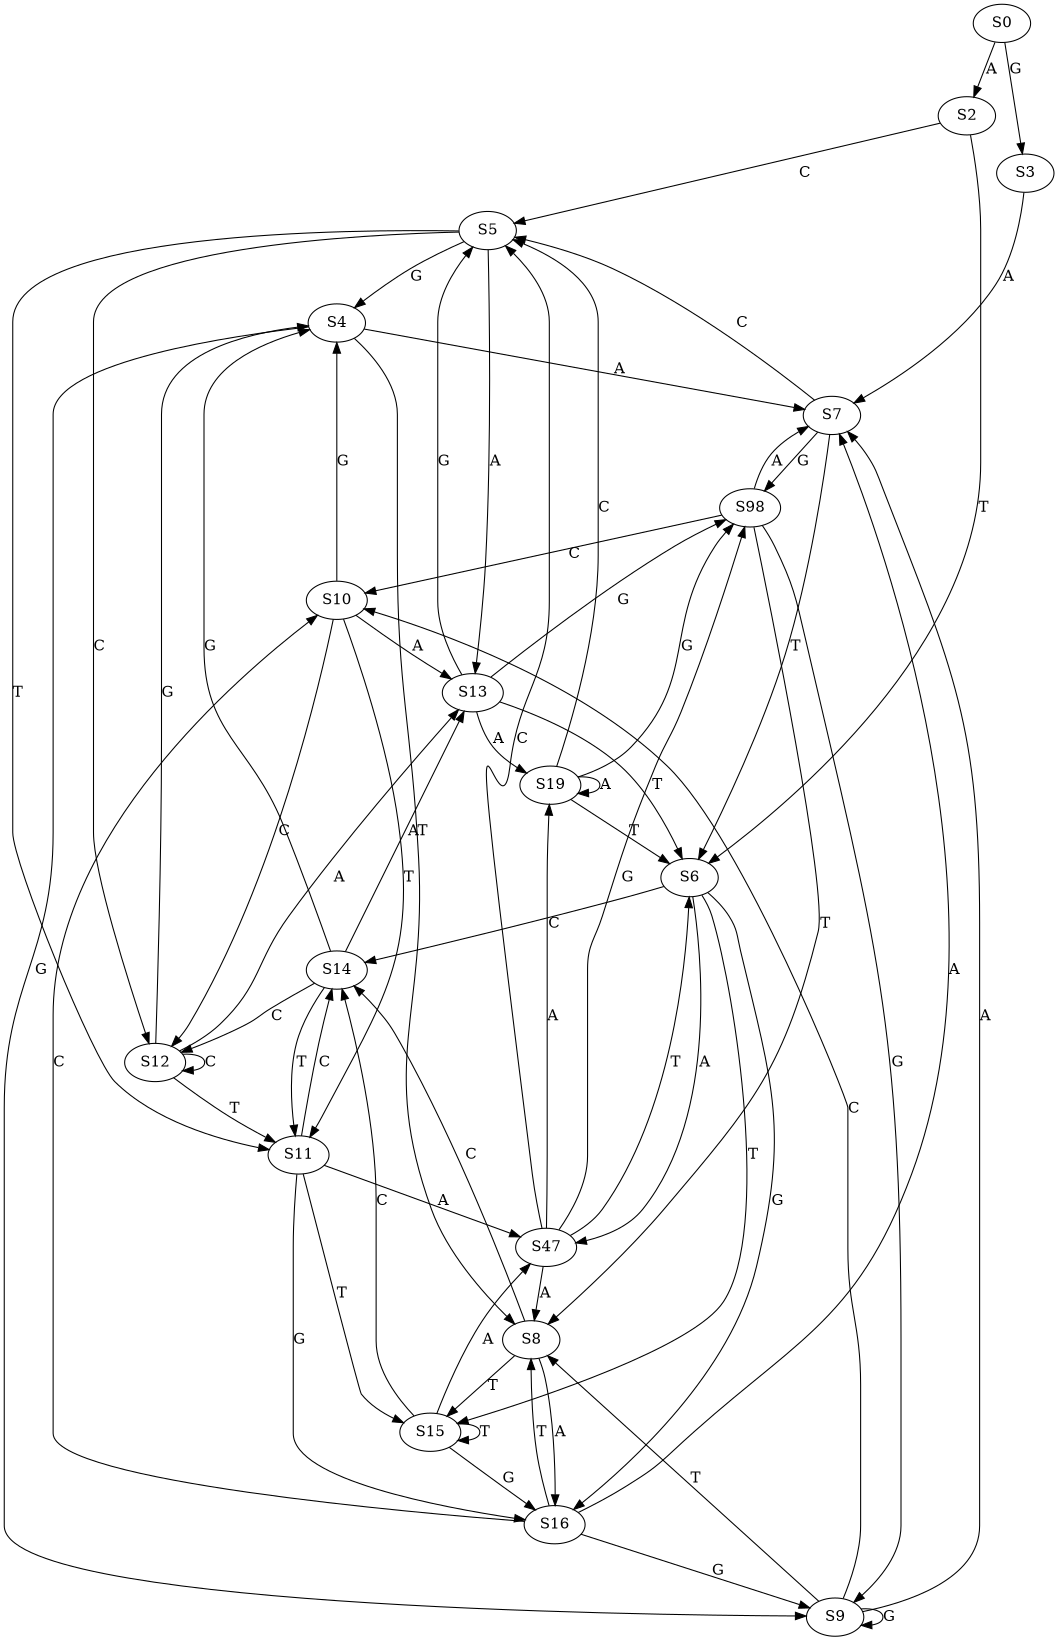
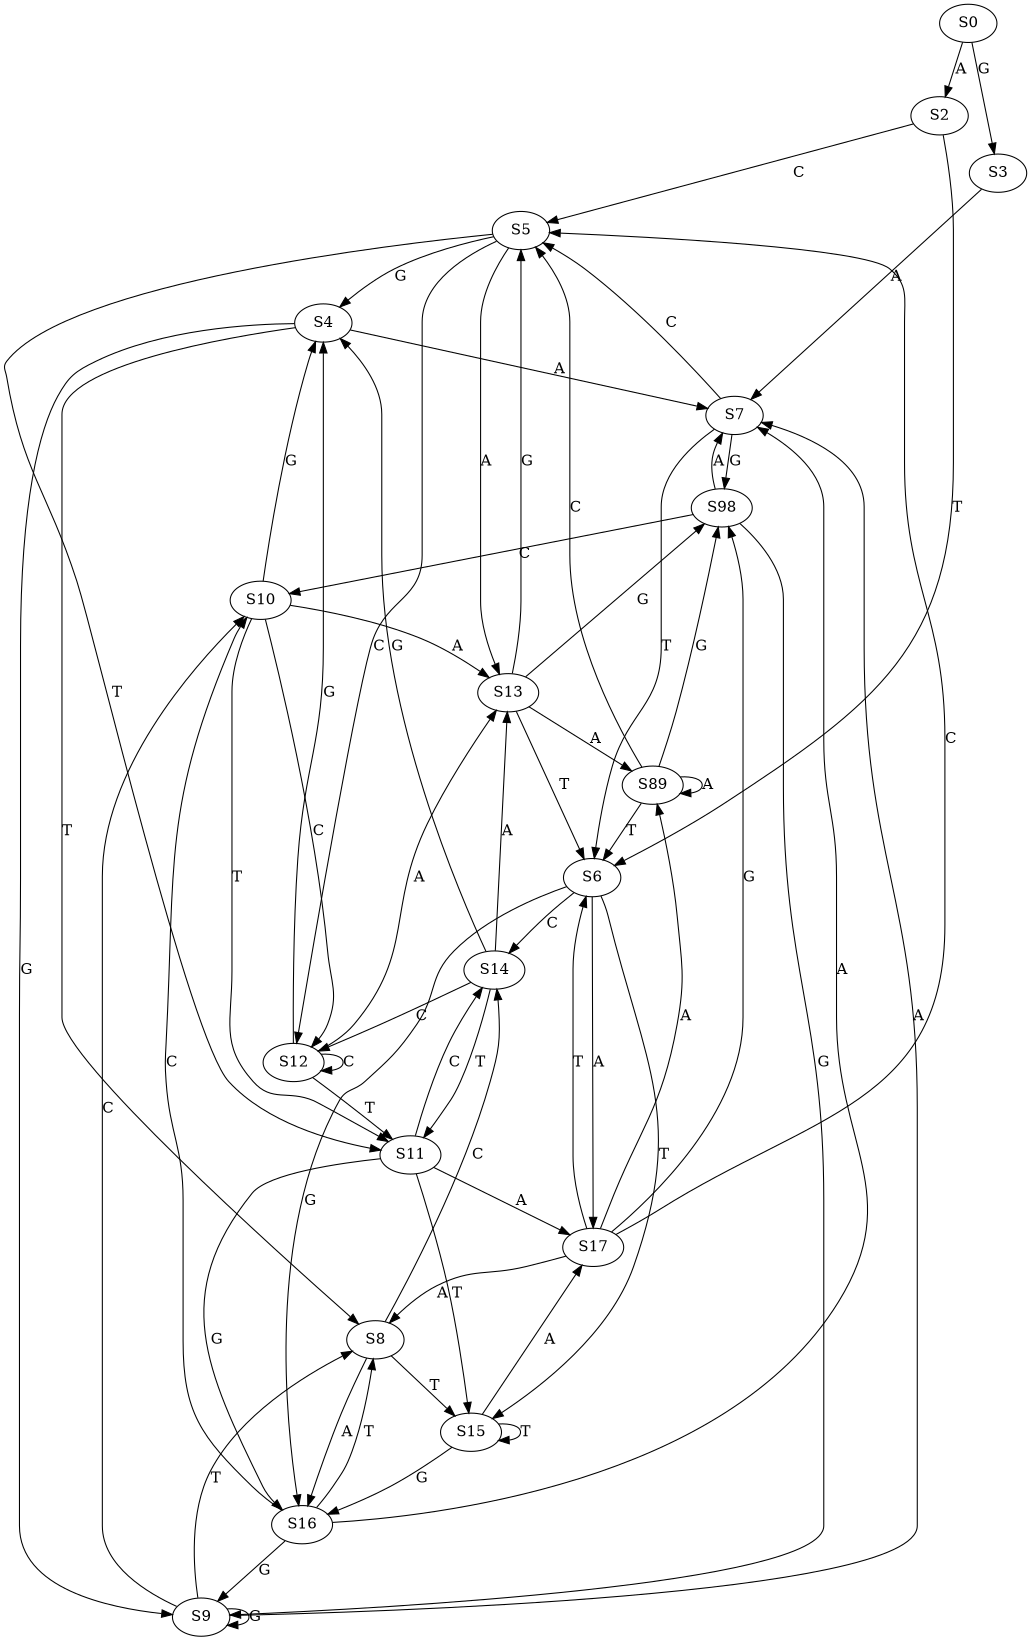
(550, 785) -> (653, 785)
(810, 963) -> none
(376, 1212) -> none
(546, 1247) -> (593, 1247)
